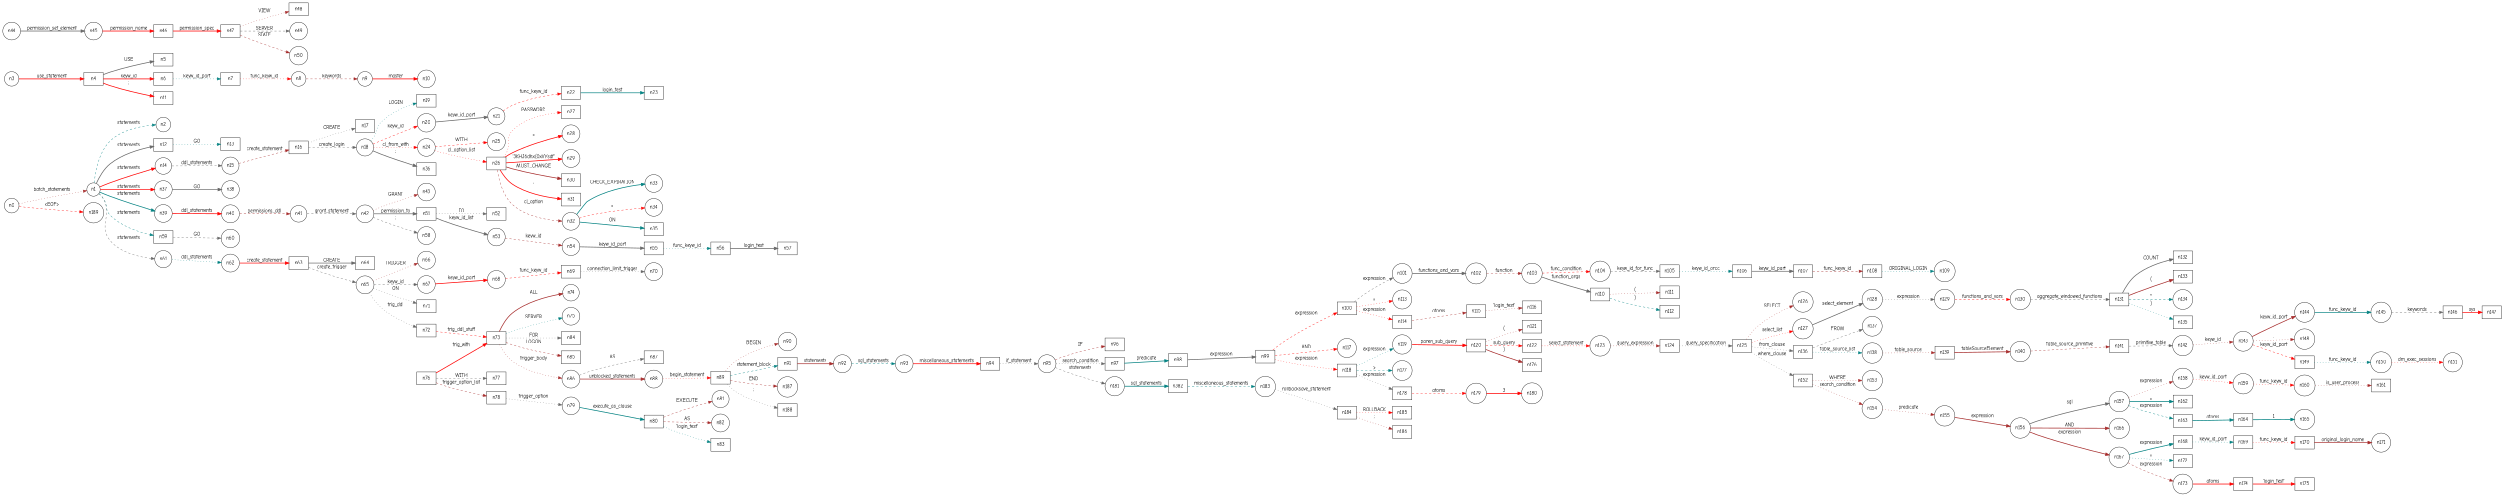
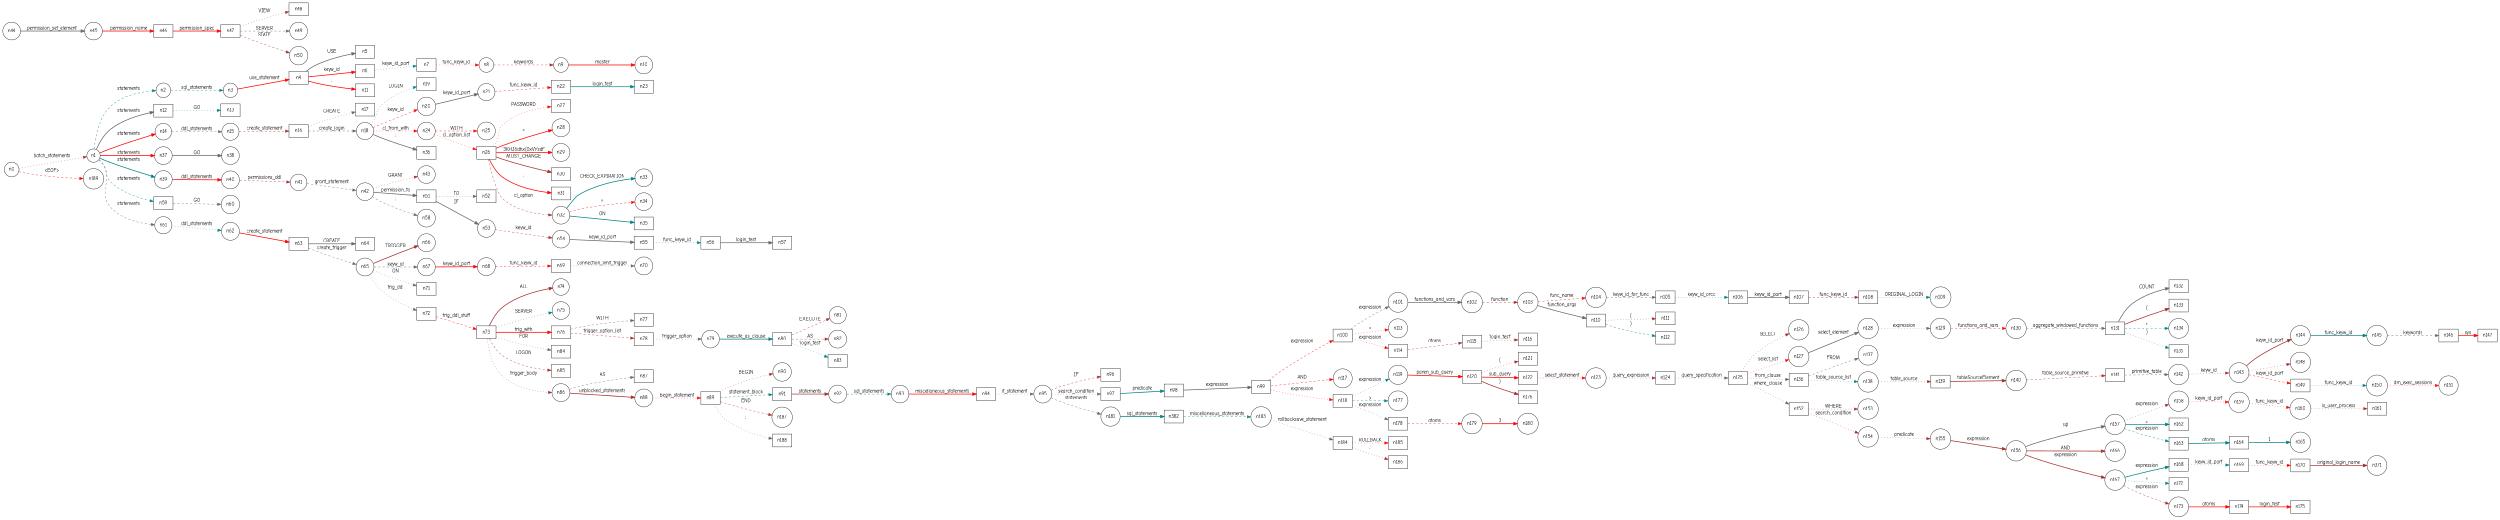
none -> (195, 90)
(461, 218) -> (456, 202)
(1566, 269) -> (1562, 296)
(394, 272) -> (394, 255)
(1502, 346) -> (1498, 377)
(460, 359) -> (522, 332)
(2381, 443) -> (2377, 465)
